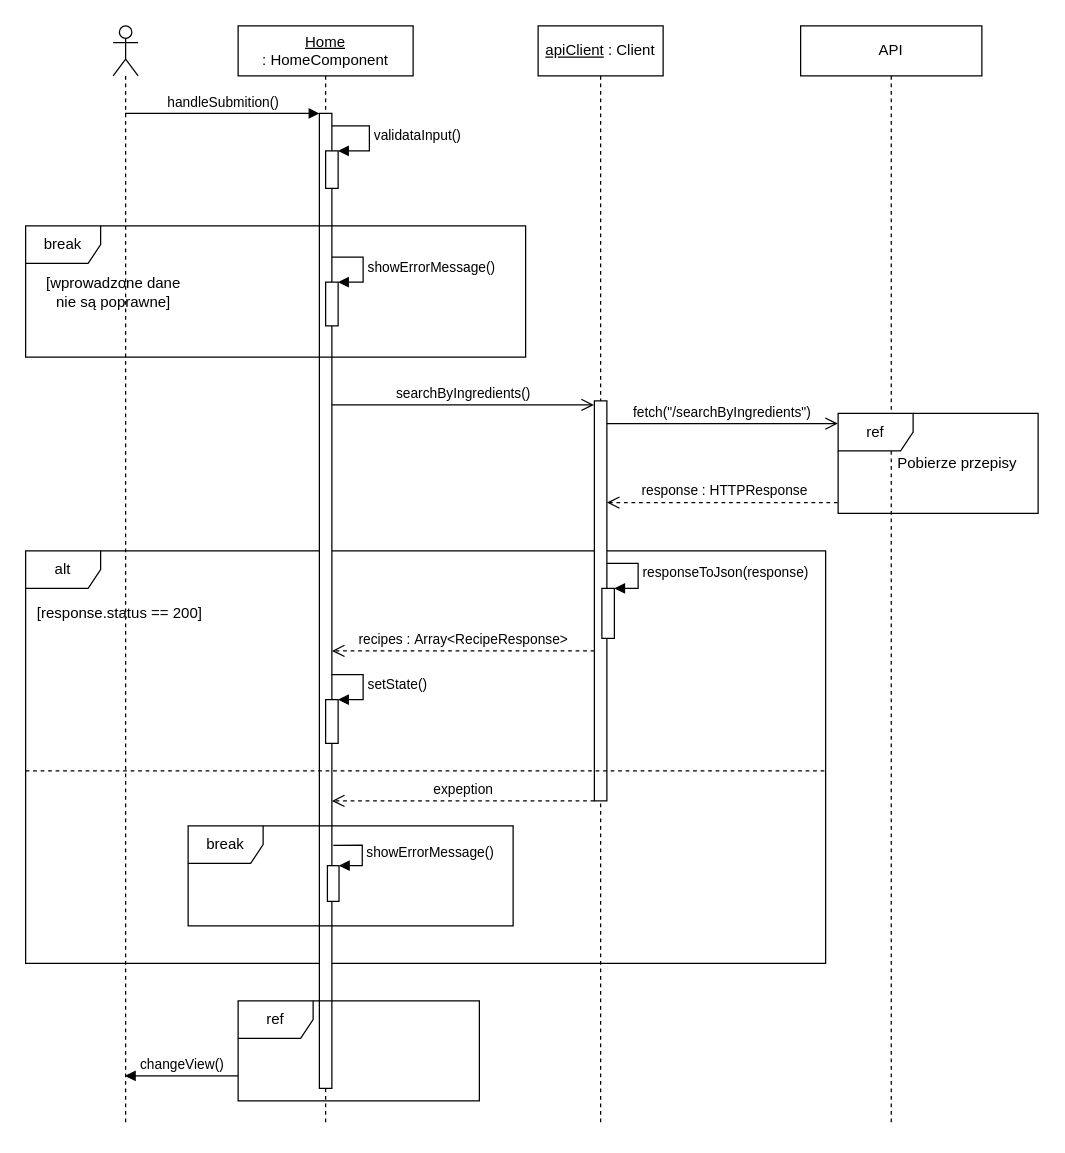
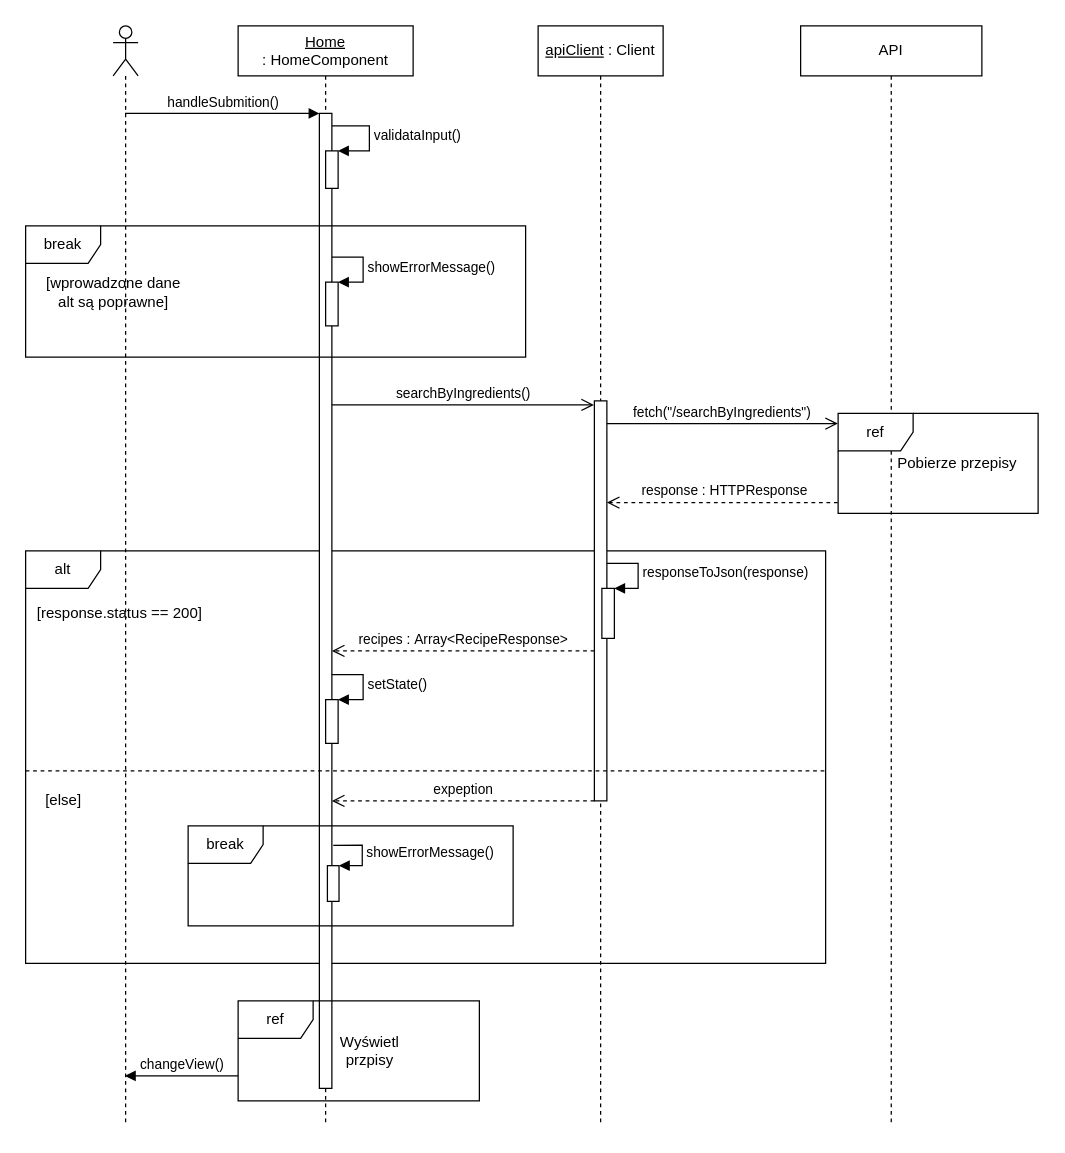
(114, 292) -> (114, 292)
none -> (63, 801)
none -> (369, 1051)
